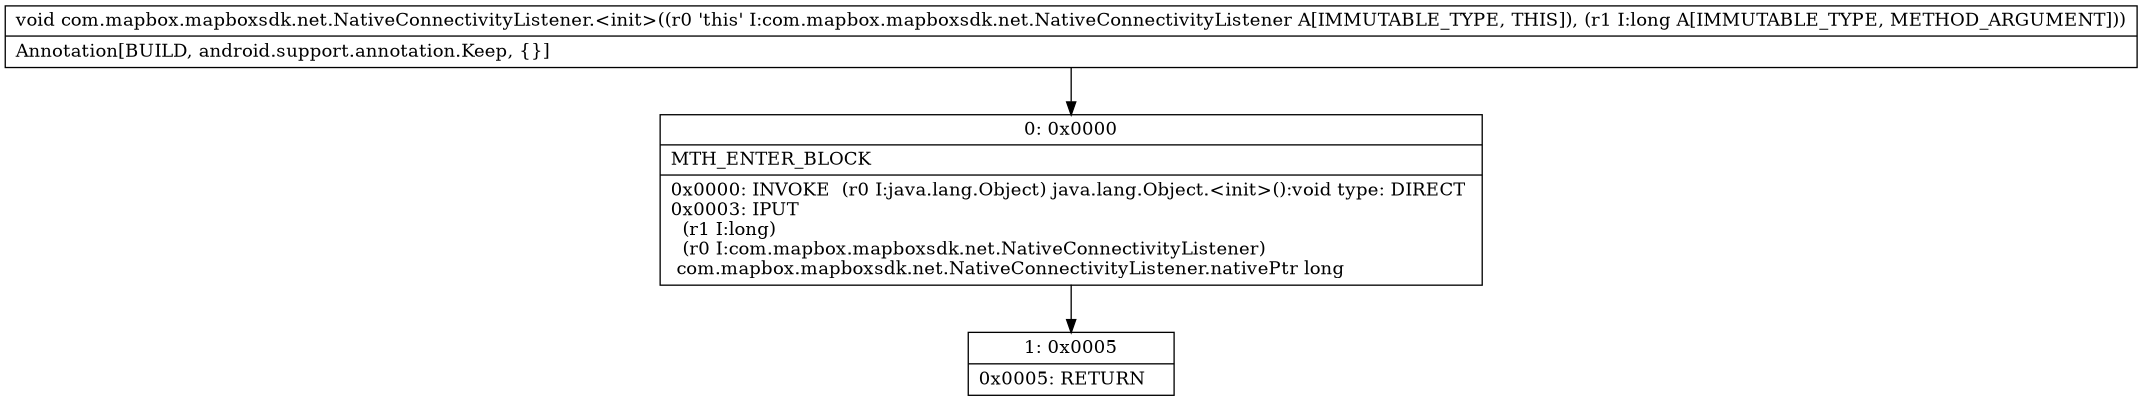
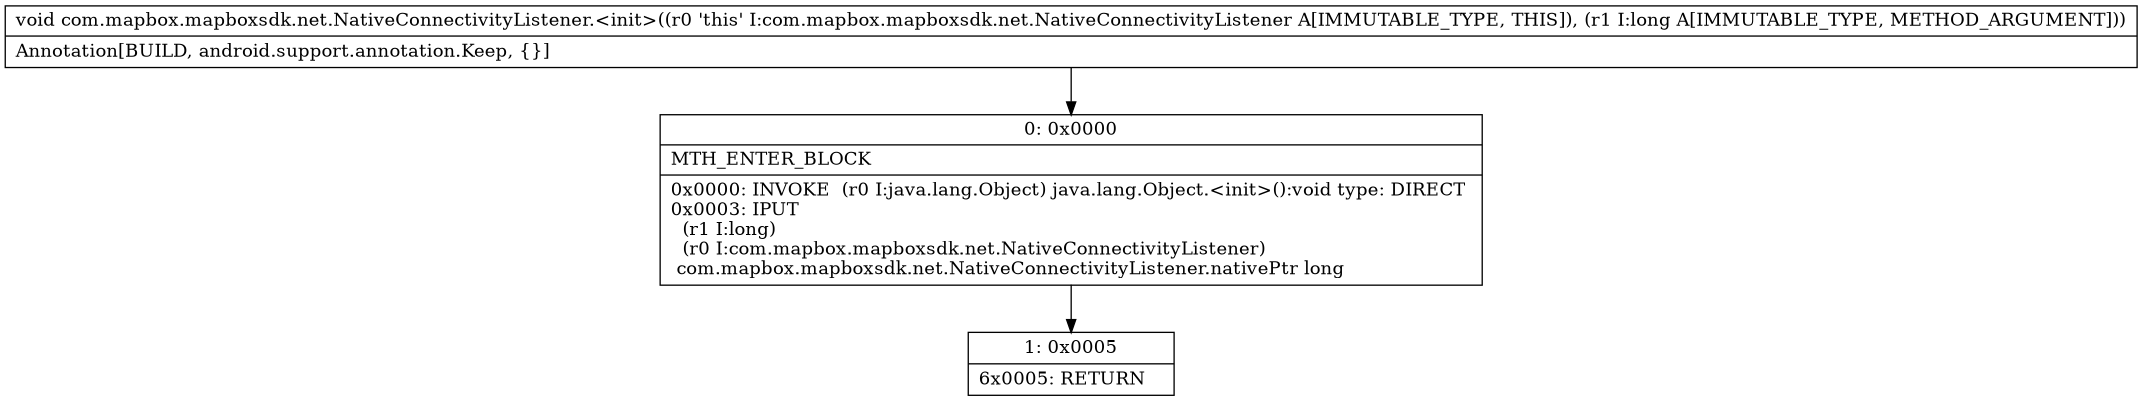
(1071, 379) -> (1071, 379)
